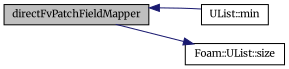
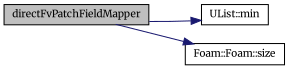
(180, 8) -> (170, 21)
(235, 54) -> (235, 54)
